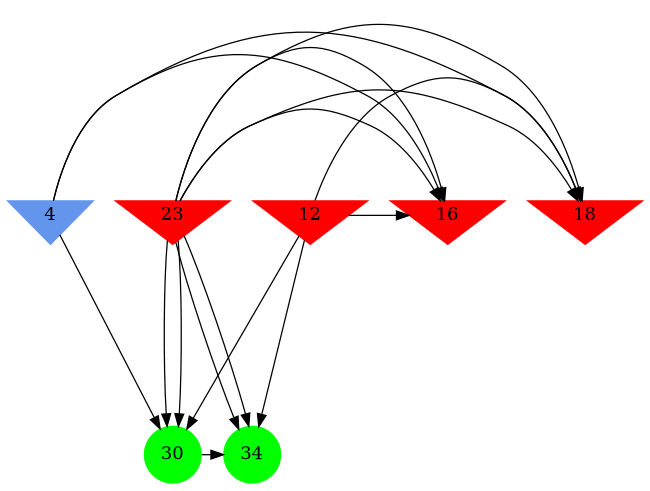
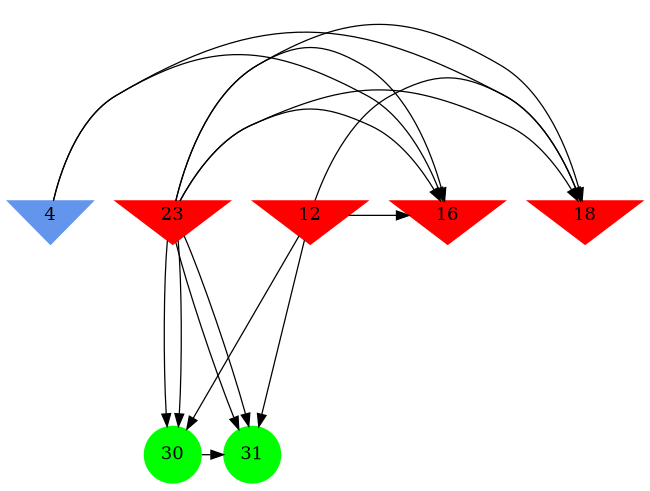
(107, 326) -> none
(252, 455) -> (252, 455)
